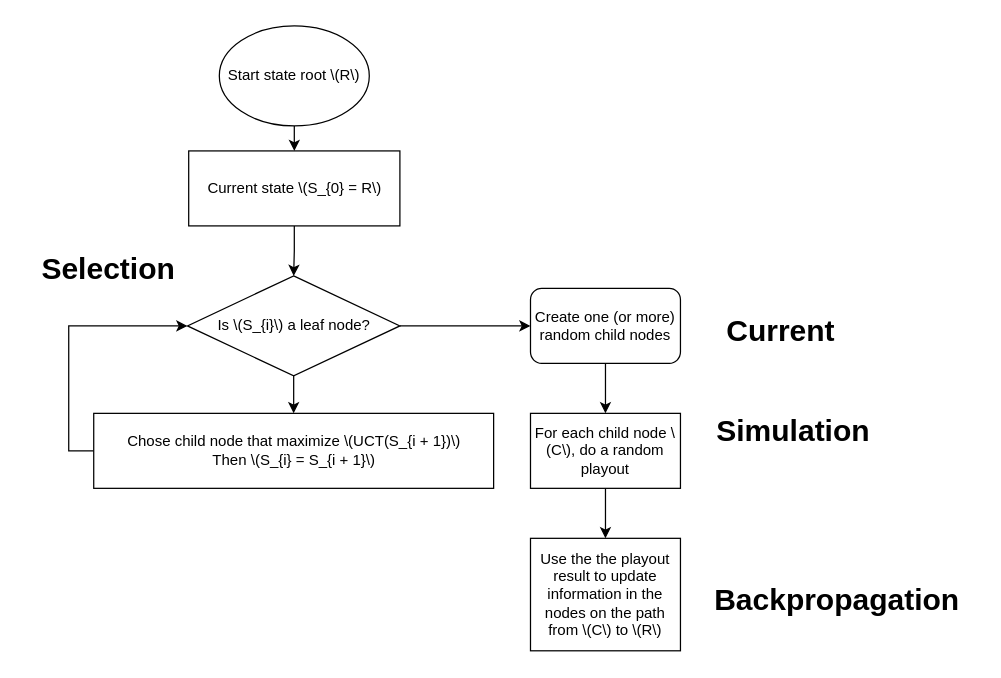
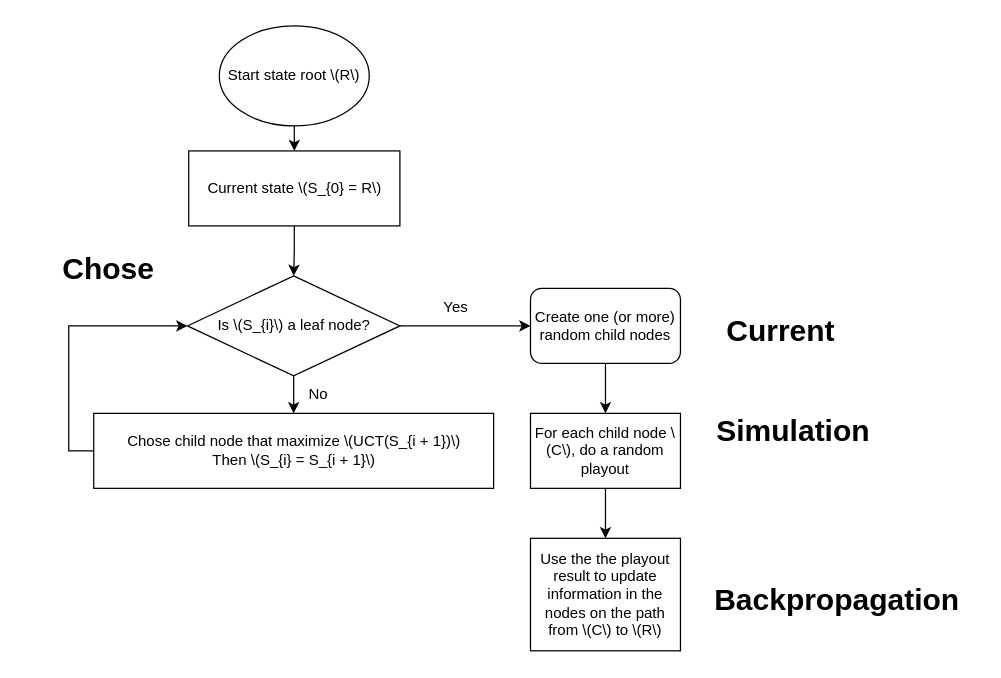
(109, 269) -> (109, 269)
none -> (456, 307)
none -> (318, 394)
